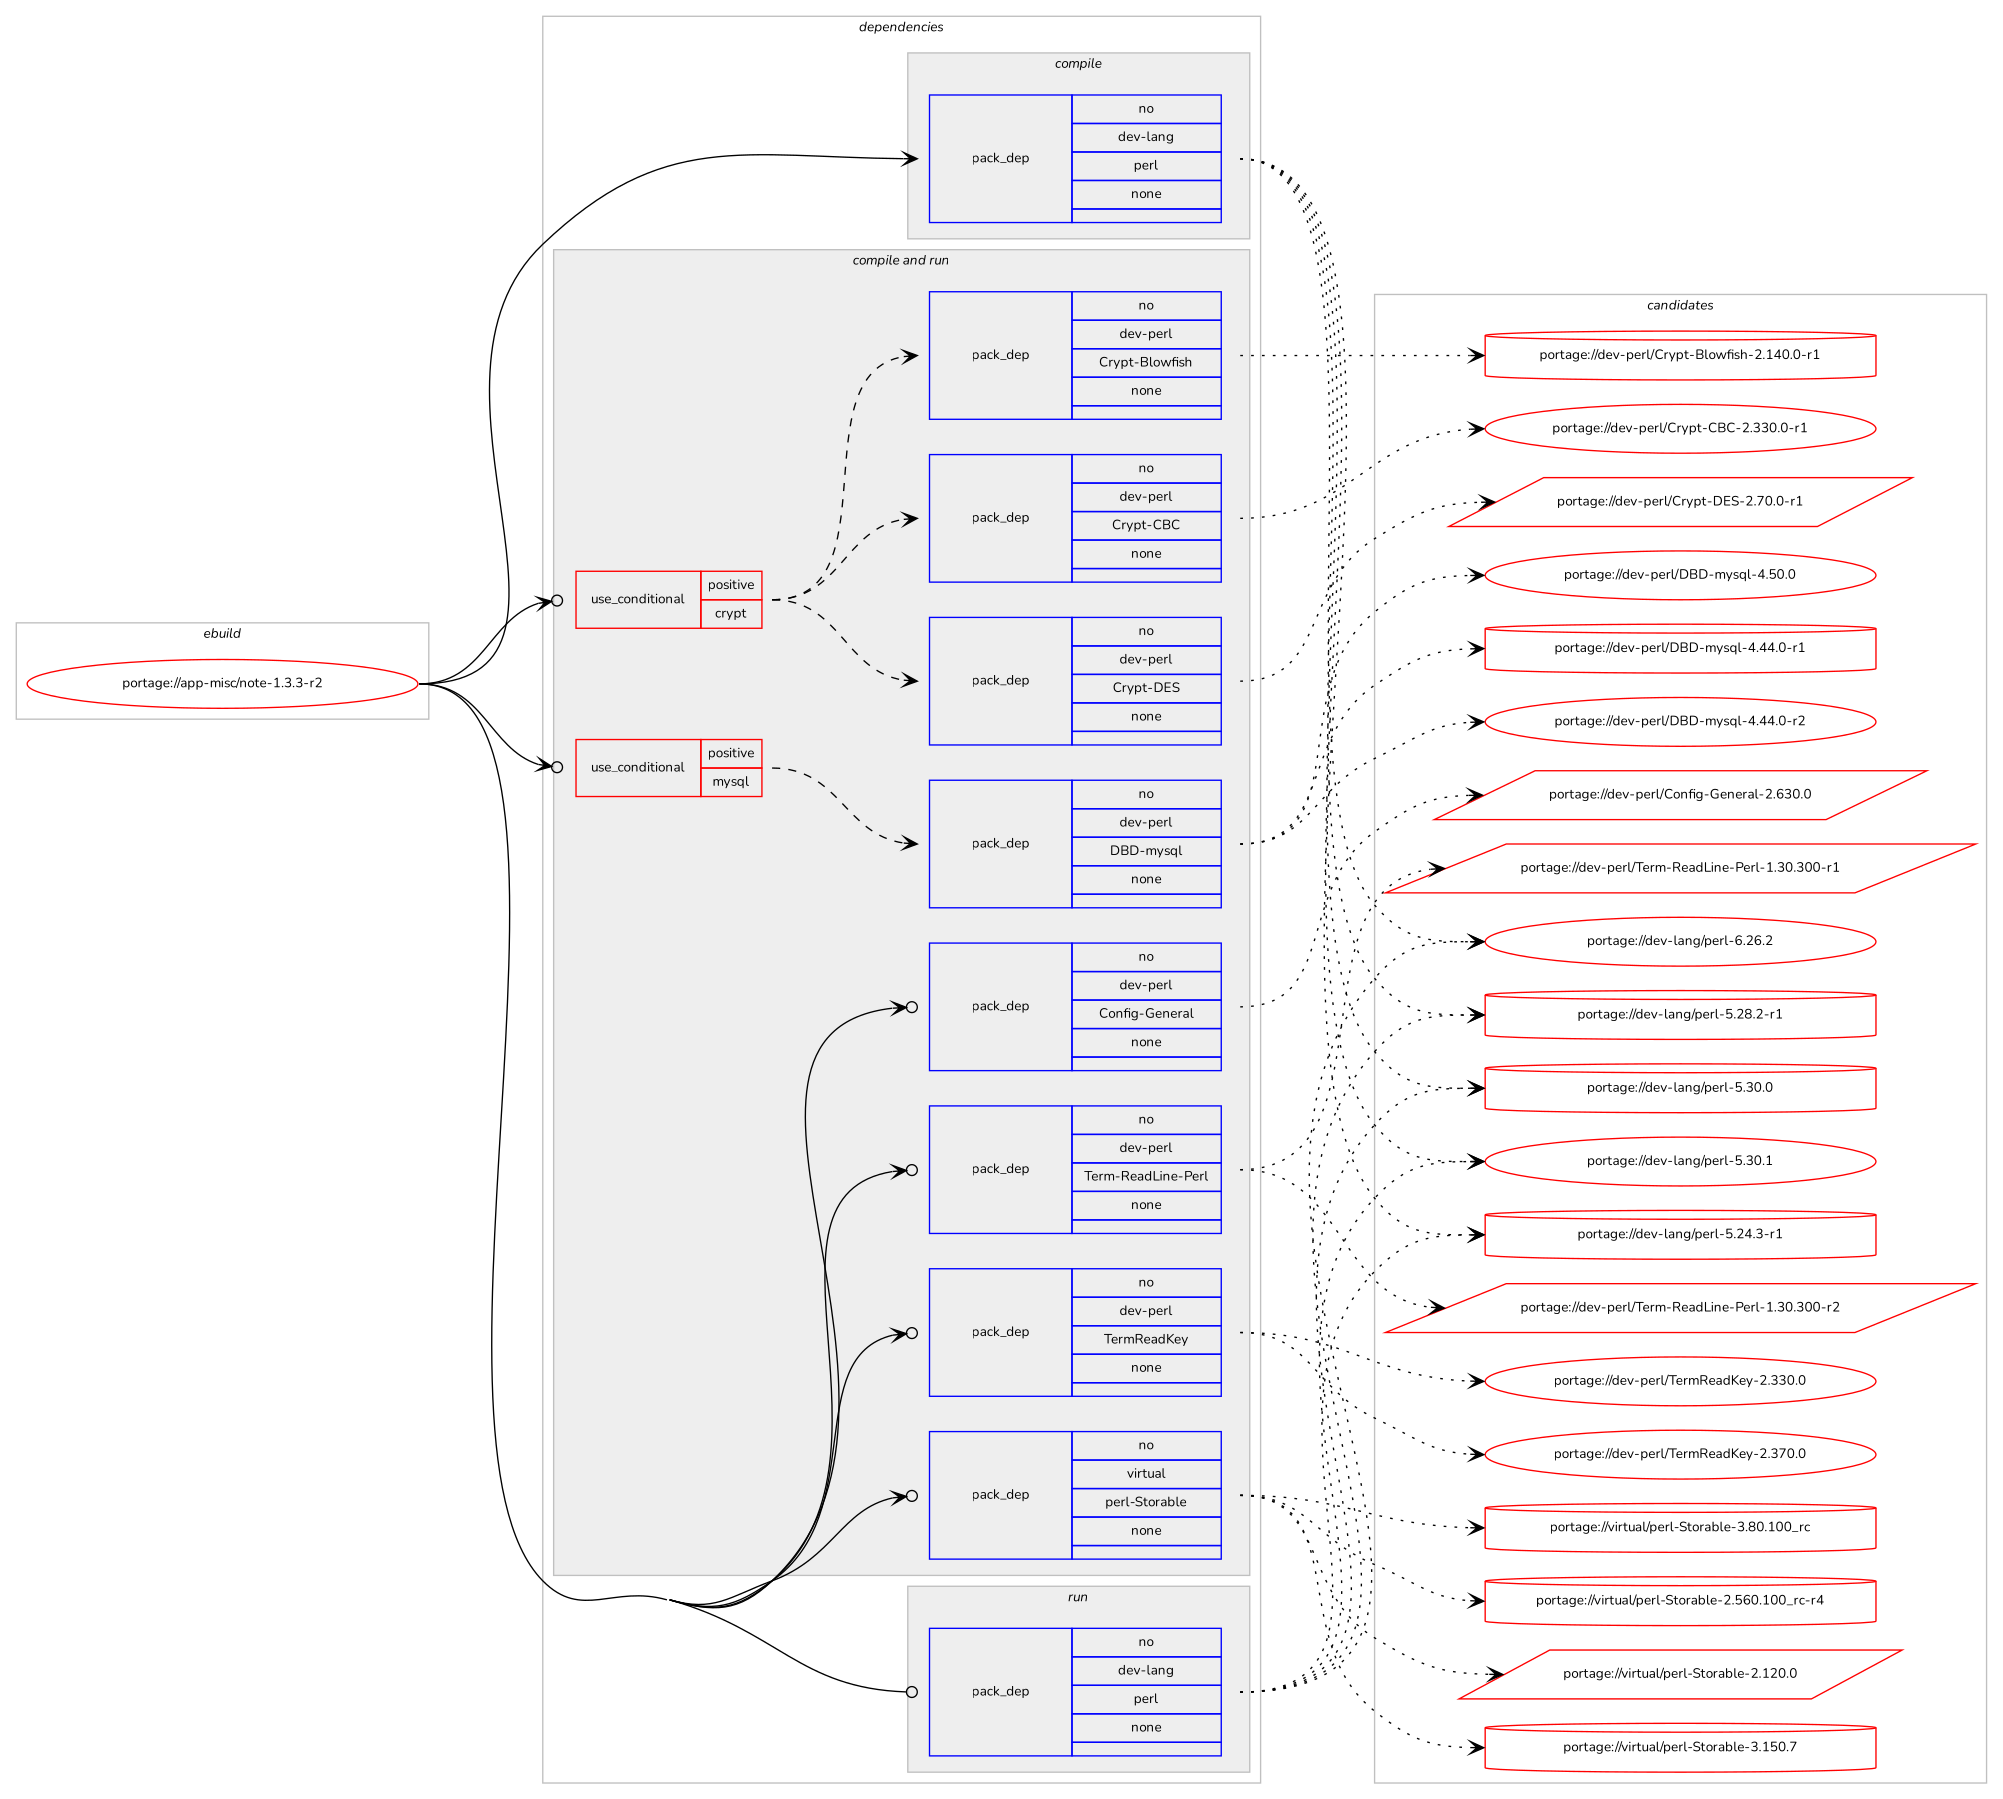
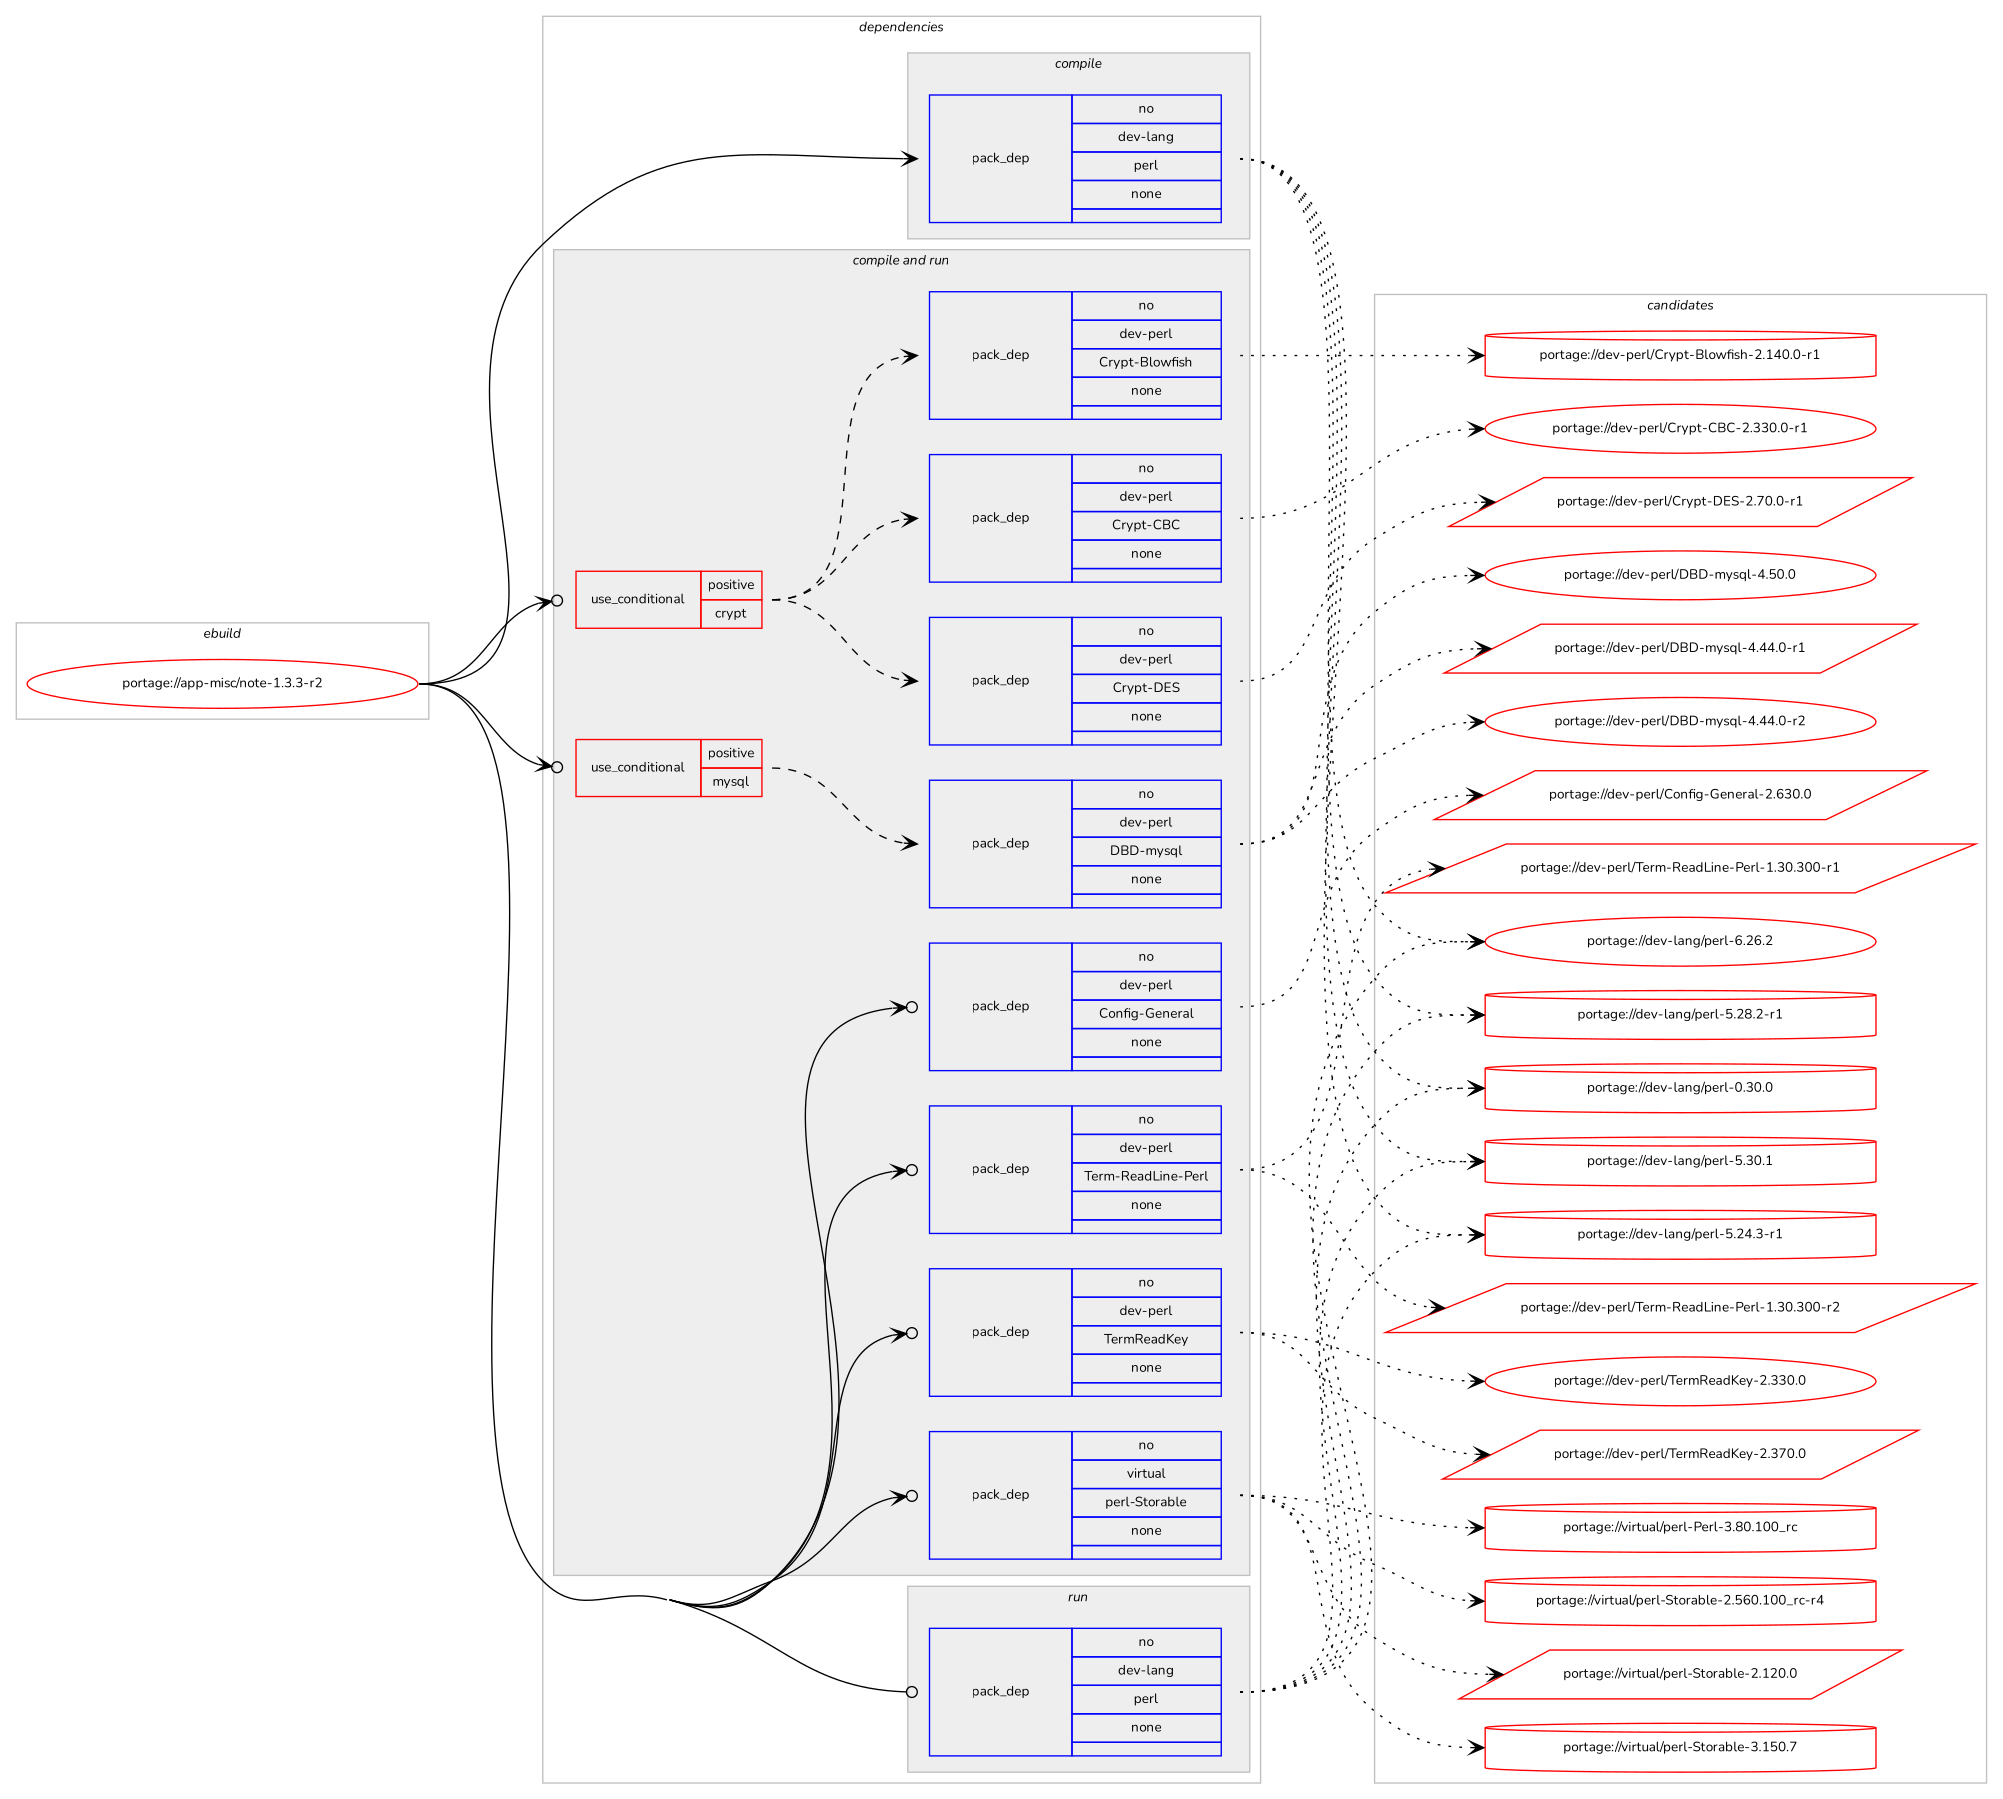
(1681, 649) -> (1681, 649)
(1681, 1088) -> (1681, 1088)
(1681, 1162) -> (1681, 1162)
(1681, 1455) -> (1681, 1455)
(1681, 1528) -> (1681, 1528)
